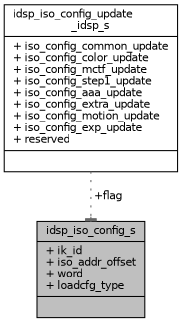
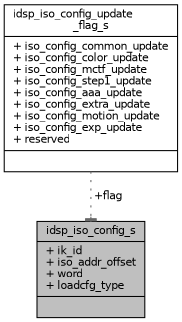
(91, 26) -> (91, 26)
